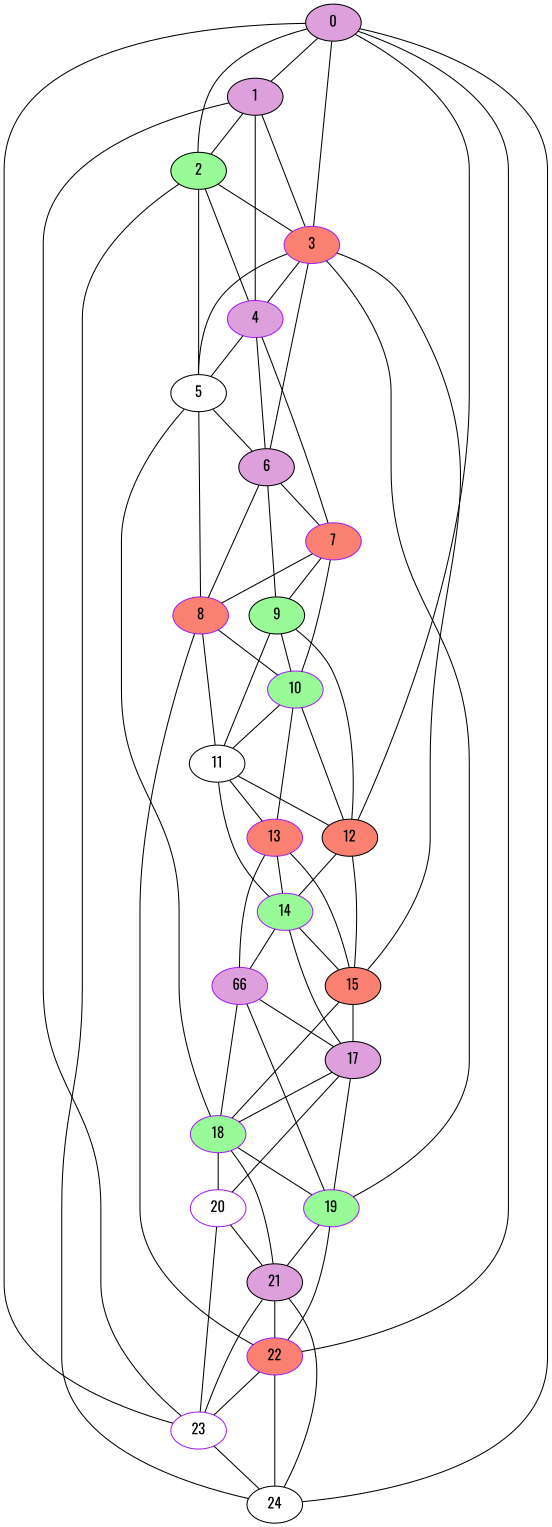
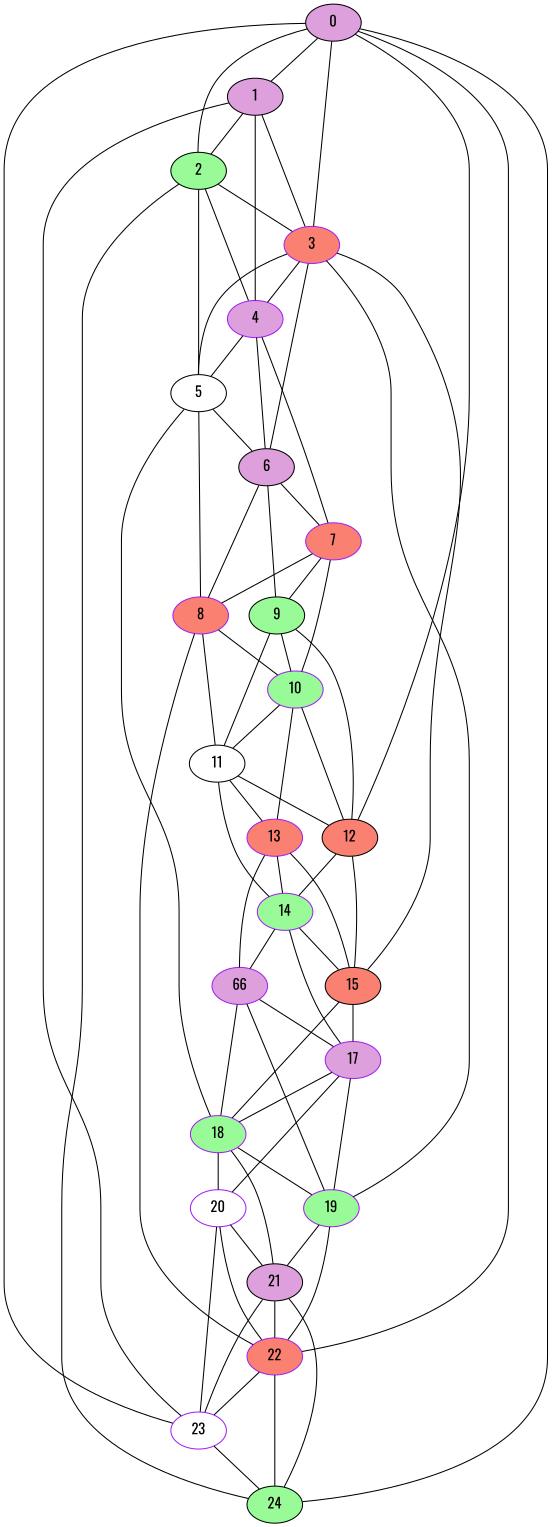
(353, 1060) -> (353, 1060)
none -> (232, 1286)
(275, 1505) -> (275, 1505)
